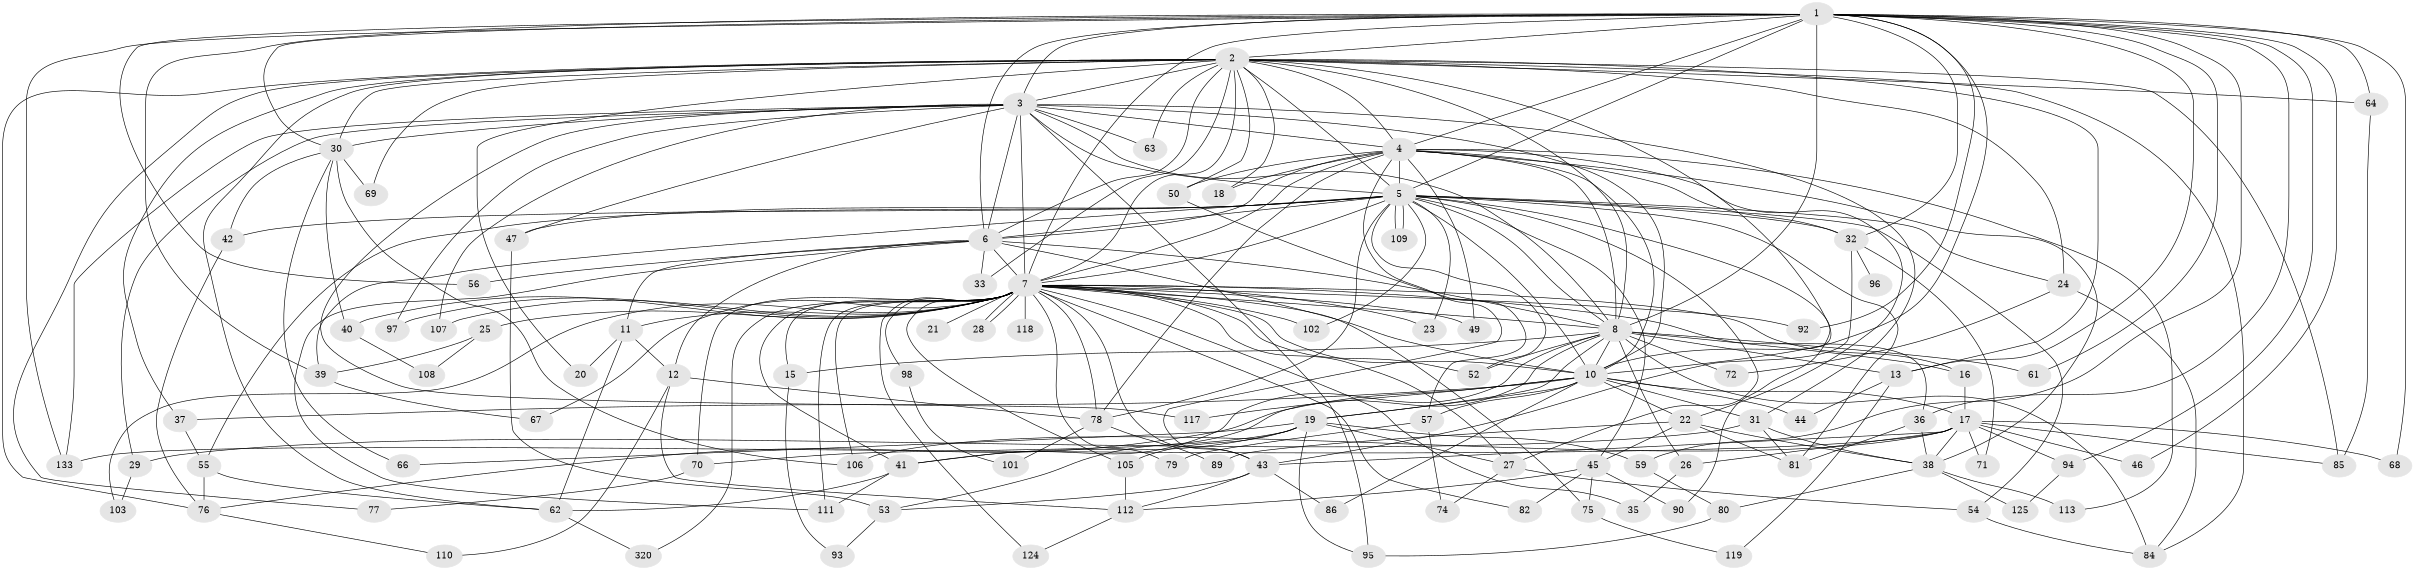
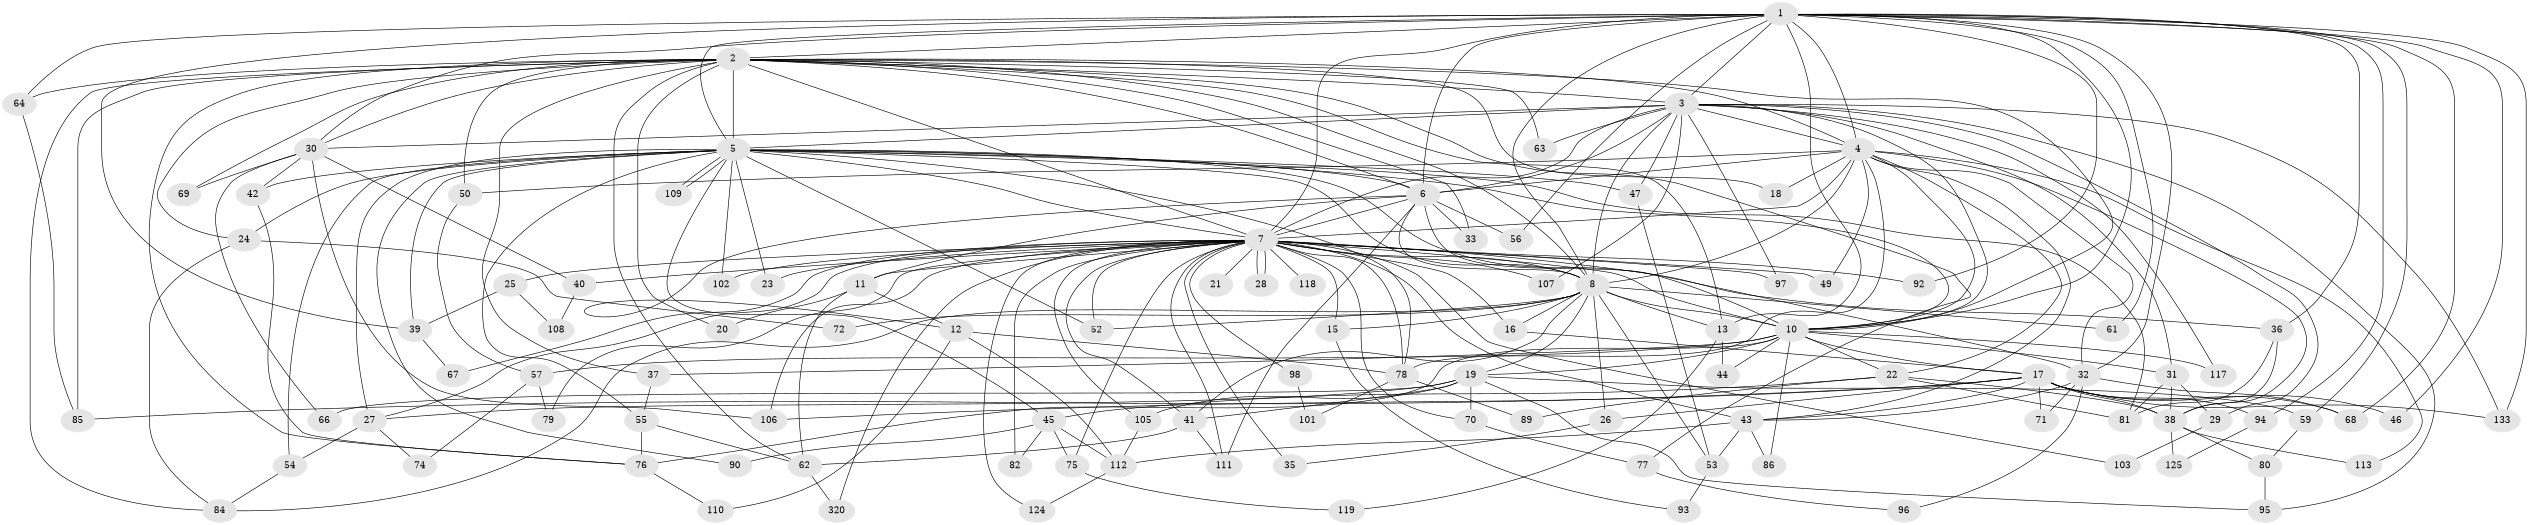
(1399, 172) -> none
none -> (2220, 393)
none -> (1771, 497)
